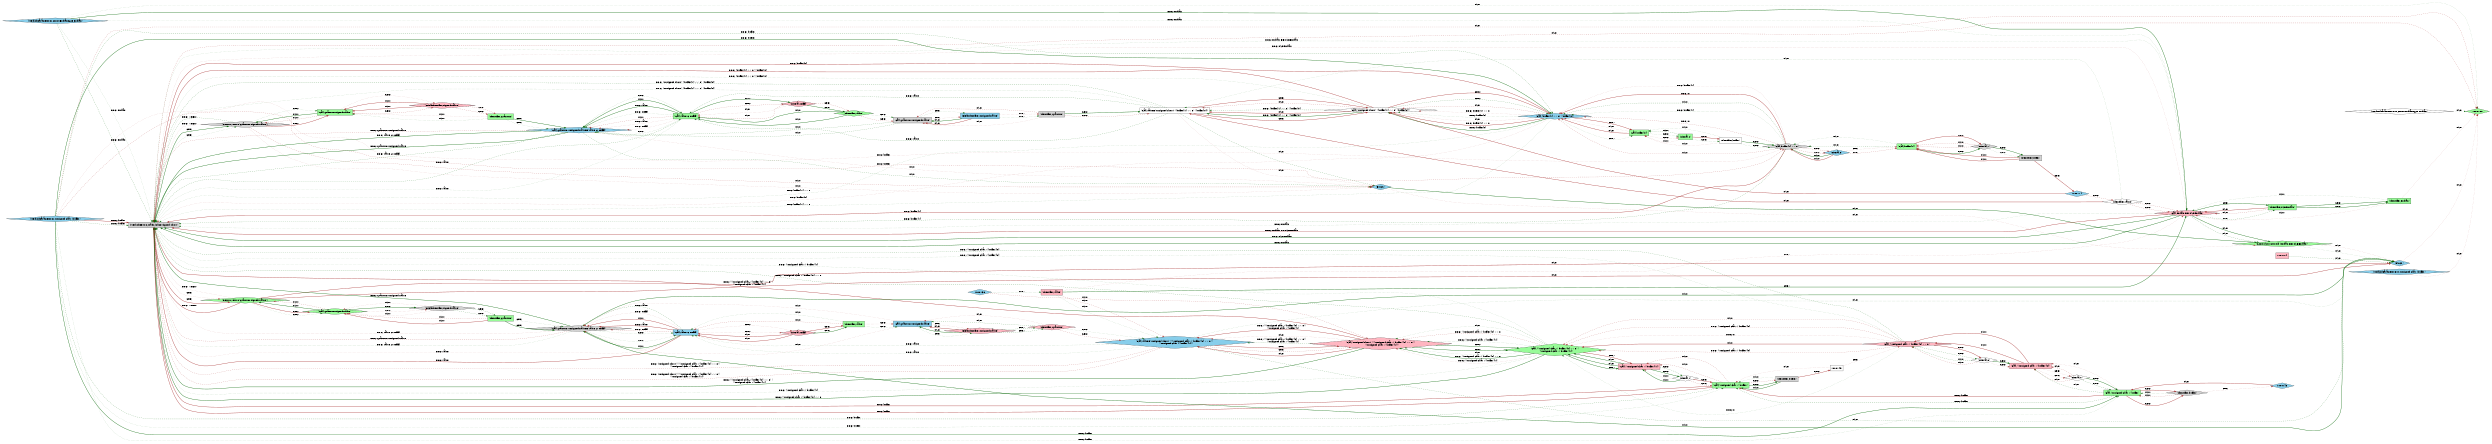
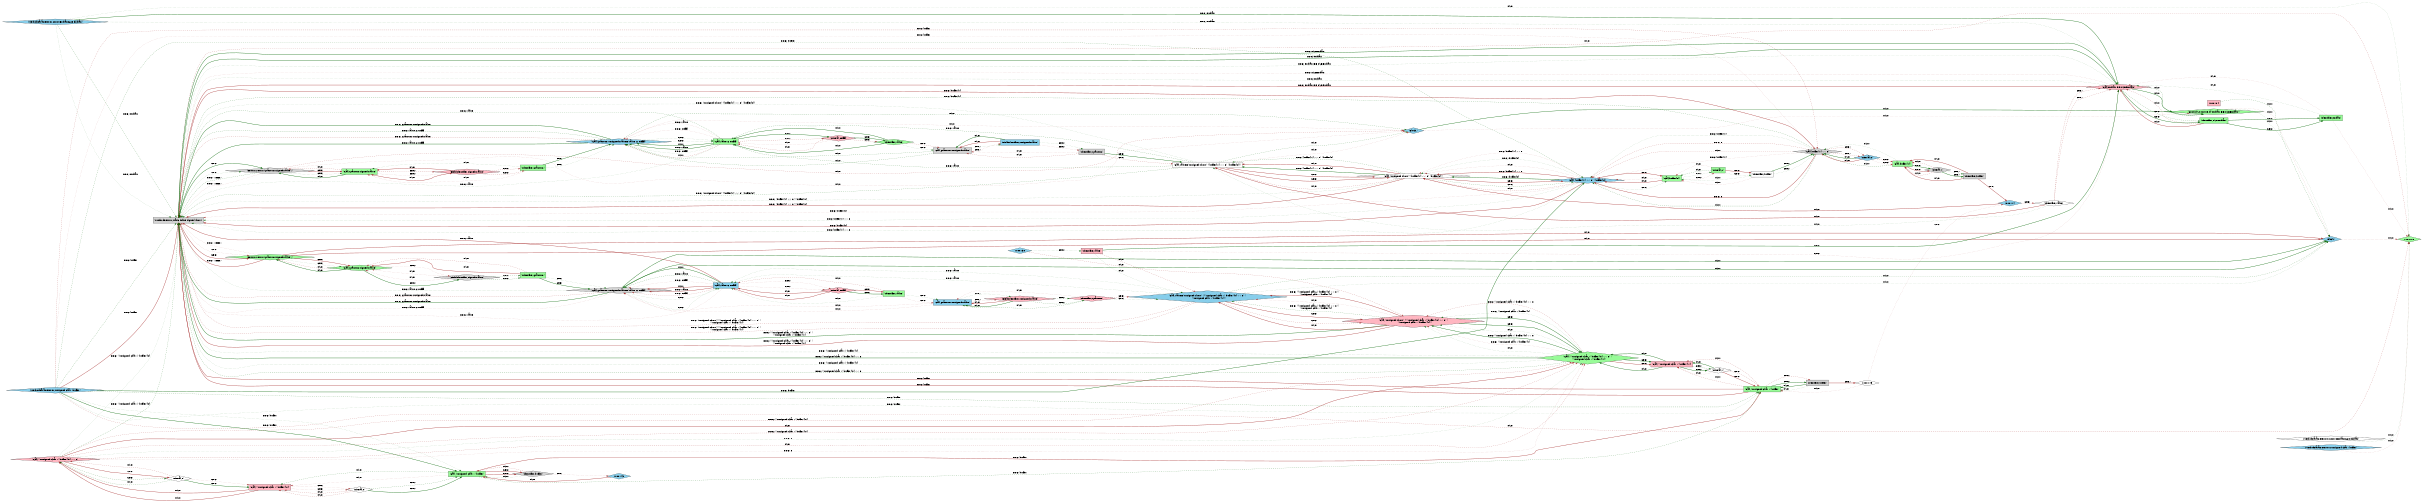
(1871, 356) -> (1913, 273)
(1837, 368) -> (1867, 383)
